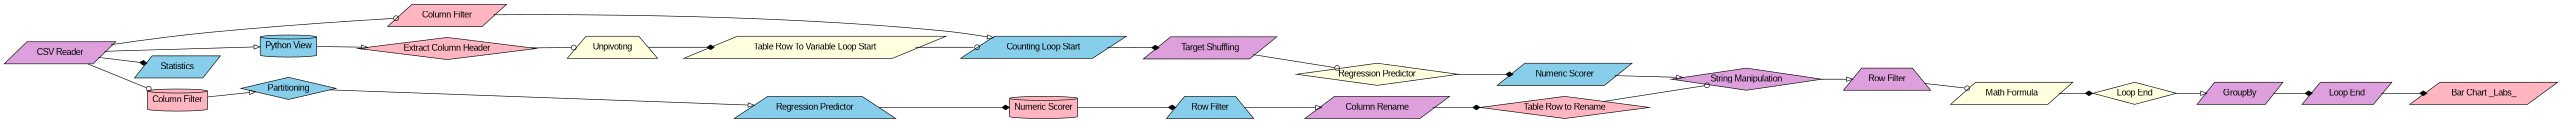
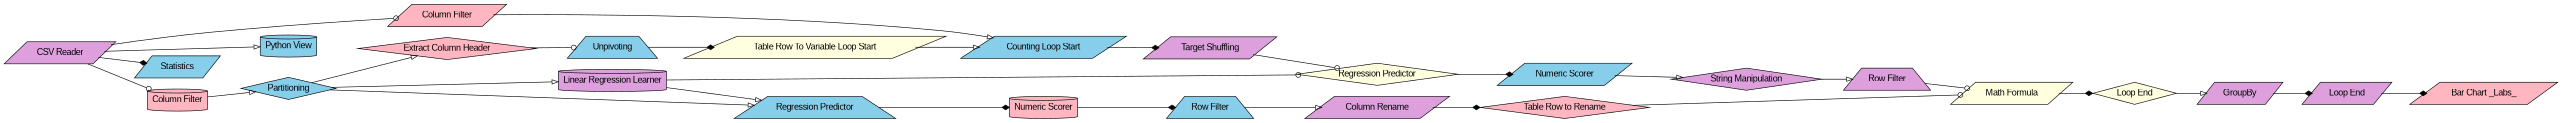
(339, 47) -> (361, 70)
(612, 47) -> (612, 47)
(944, 47) -> (944, 47)
none -> (612, 80)
(1654, 94) -> (1795, 100)
